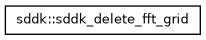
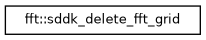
(103, 20) -> (103, 20)
